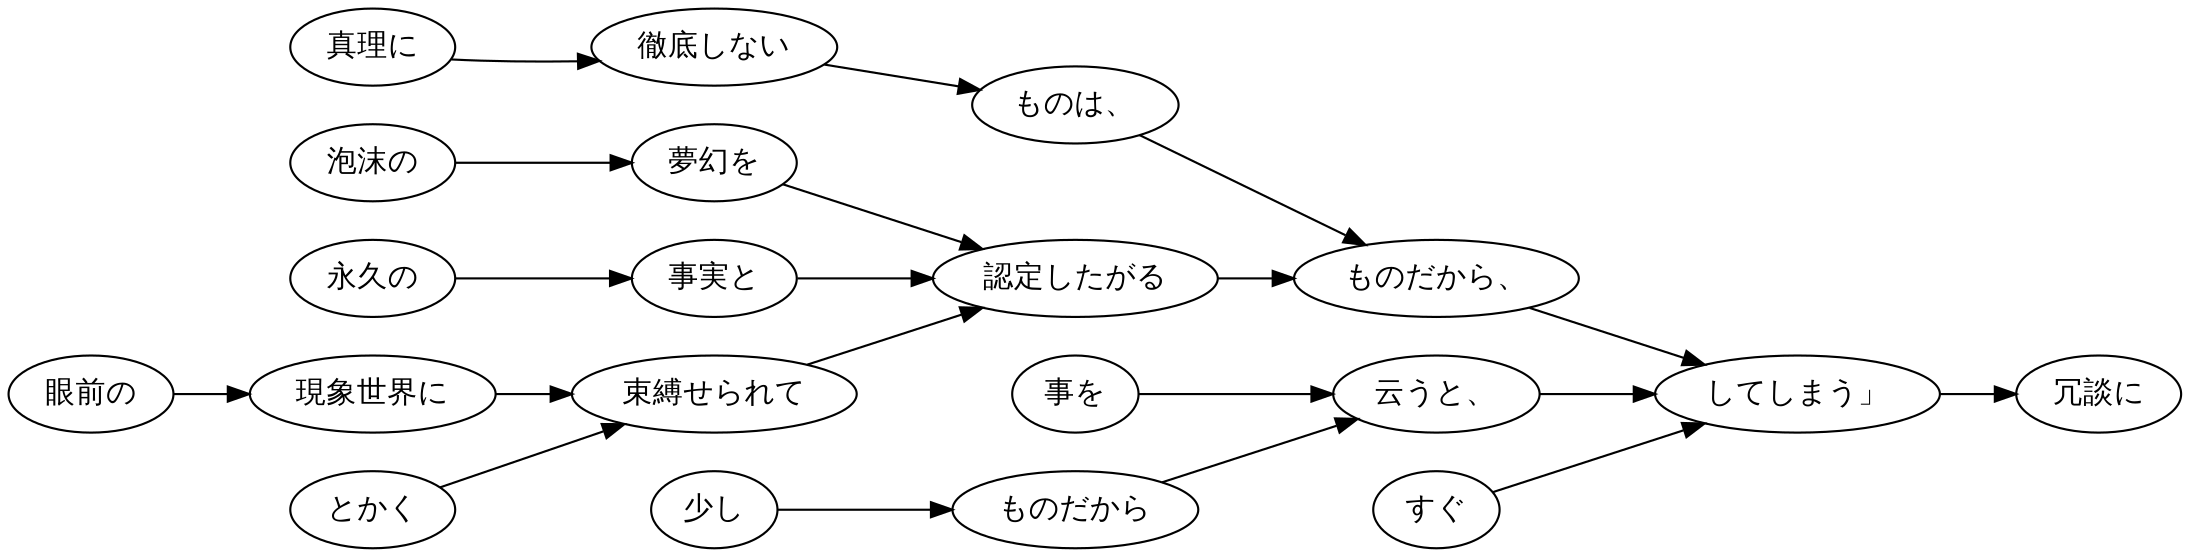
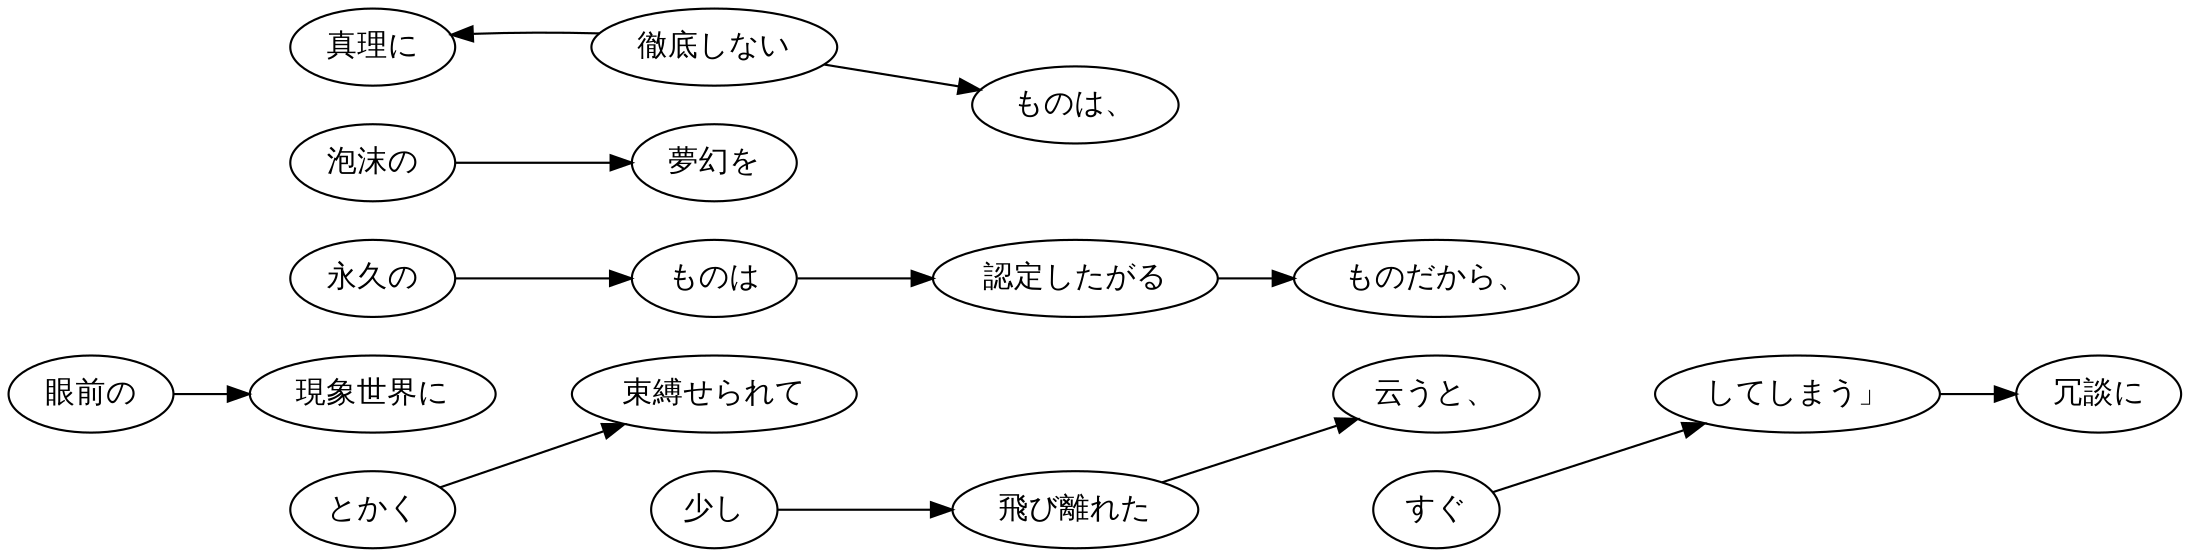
(515, 61) -> (536, 33)
(1243, 185) -> none
(872, 213) -> none
(714, 278) -> (714, 278)
(1607, 333) -> none
(885, 340) -> none
(523, 394) -> none
(1075, 394) -> none
(1587, 394) -> none
(1075, 510) -> (1075, 510)
